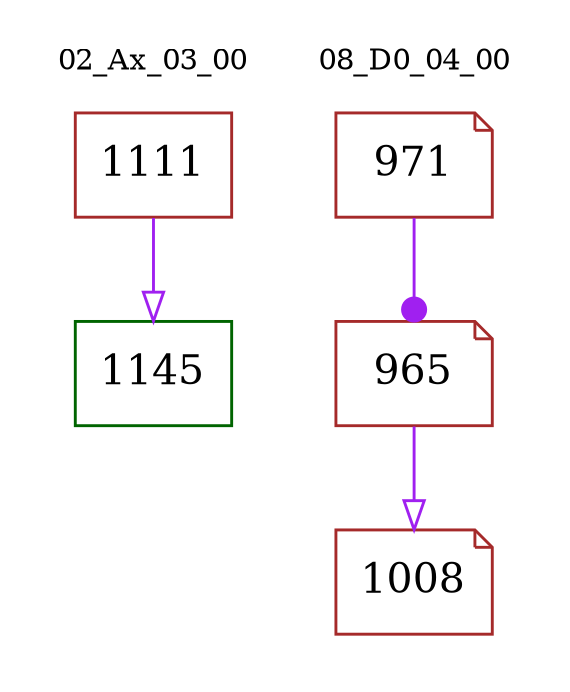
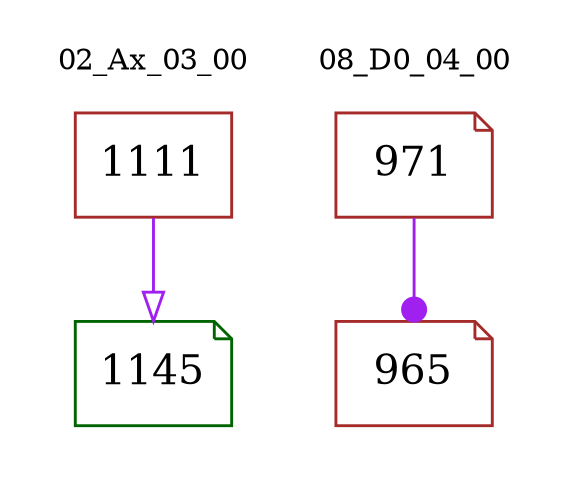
(153, 374) -> (153, 374)
(414, 582) -> none
